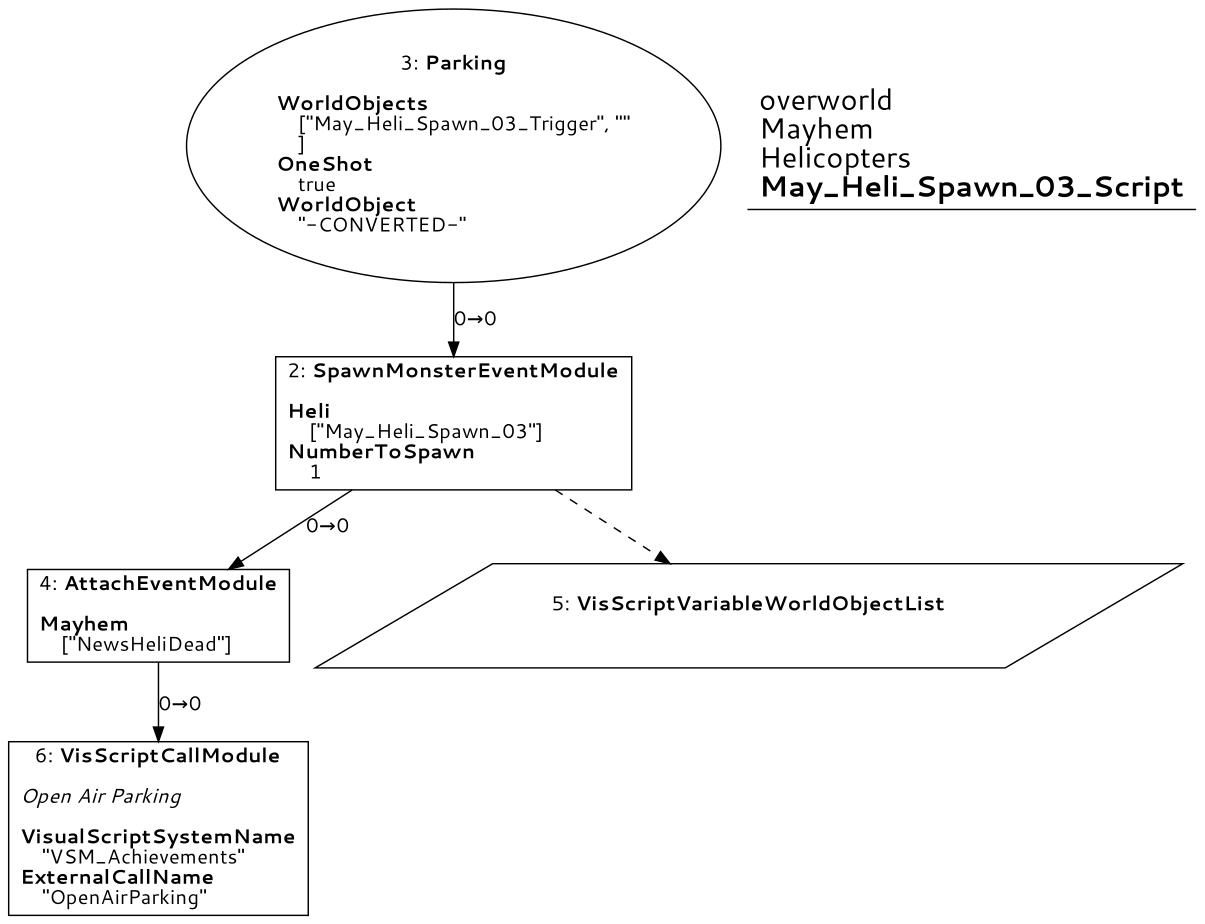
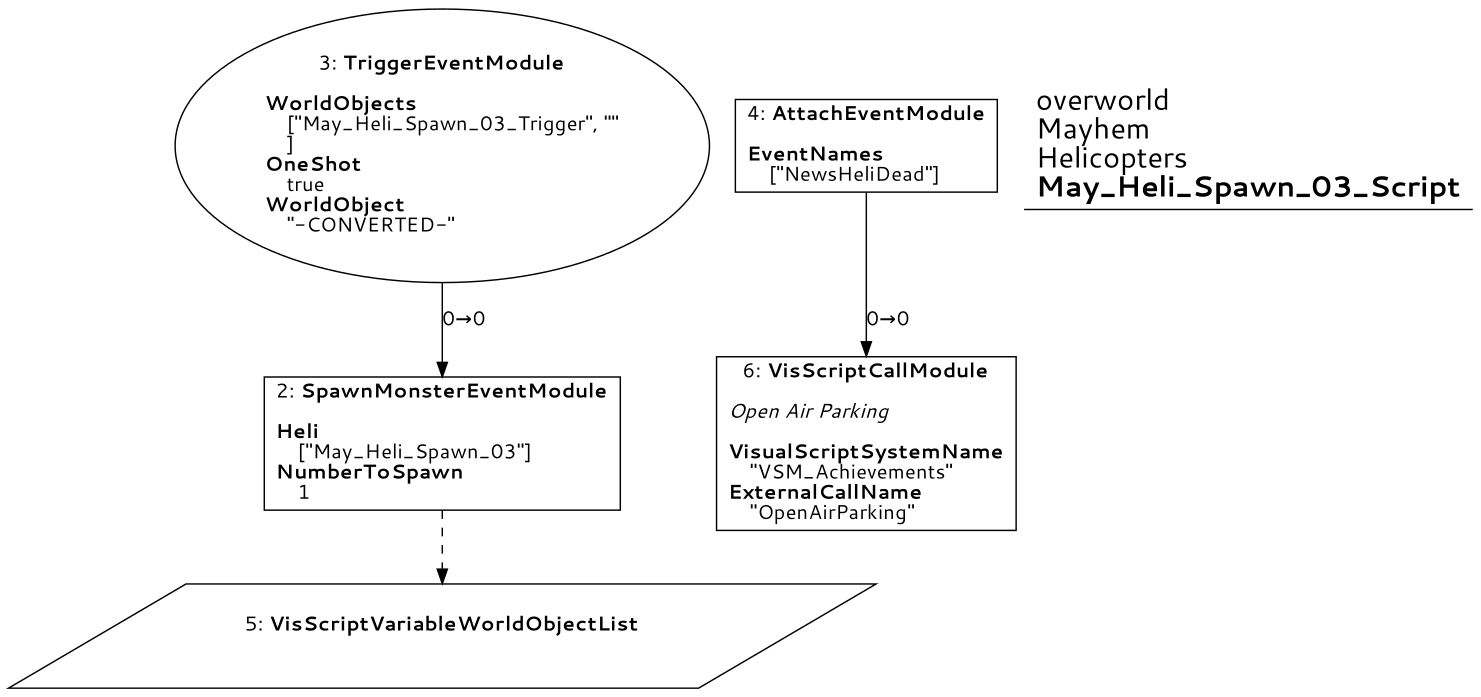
(466, 63) -> (455, 63)
(297, 526) -> none
(85, 624) -> (816, 154)
